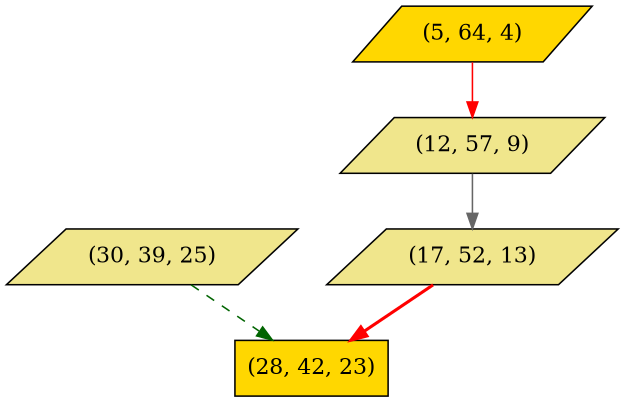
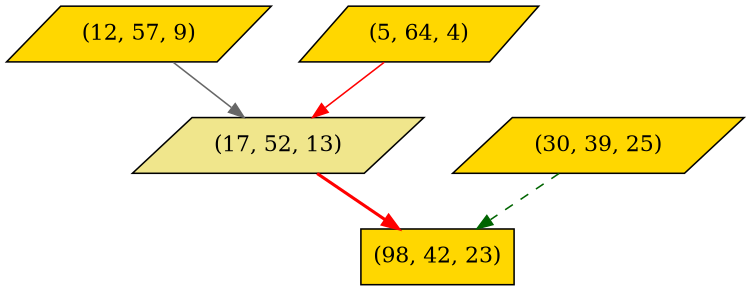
(472, 82) -> (355, 85)
(472, 145) -> (139, 34)
(152, 257) -> (598, 145)
(312, 368) -> (437, 257)
